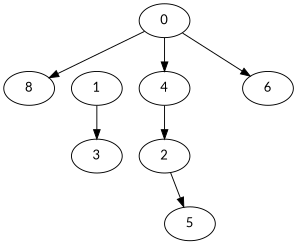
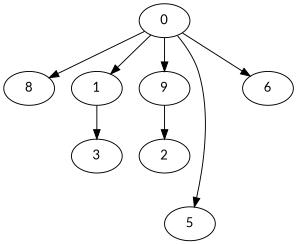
none -> (134, 51)
(165, 88) -> (165, 88)
(175, 185) -> (205, 114)
